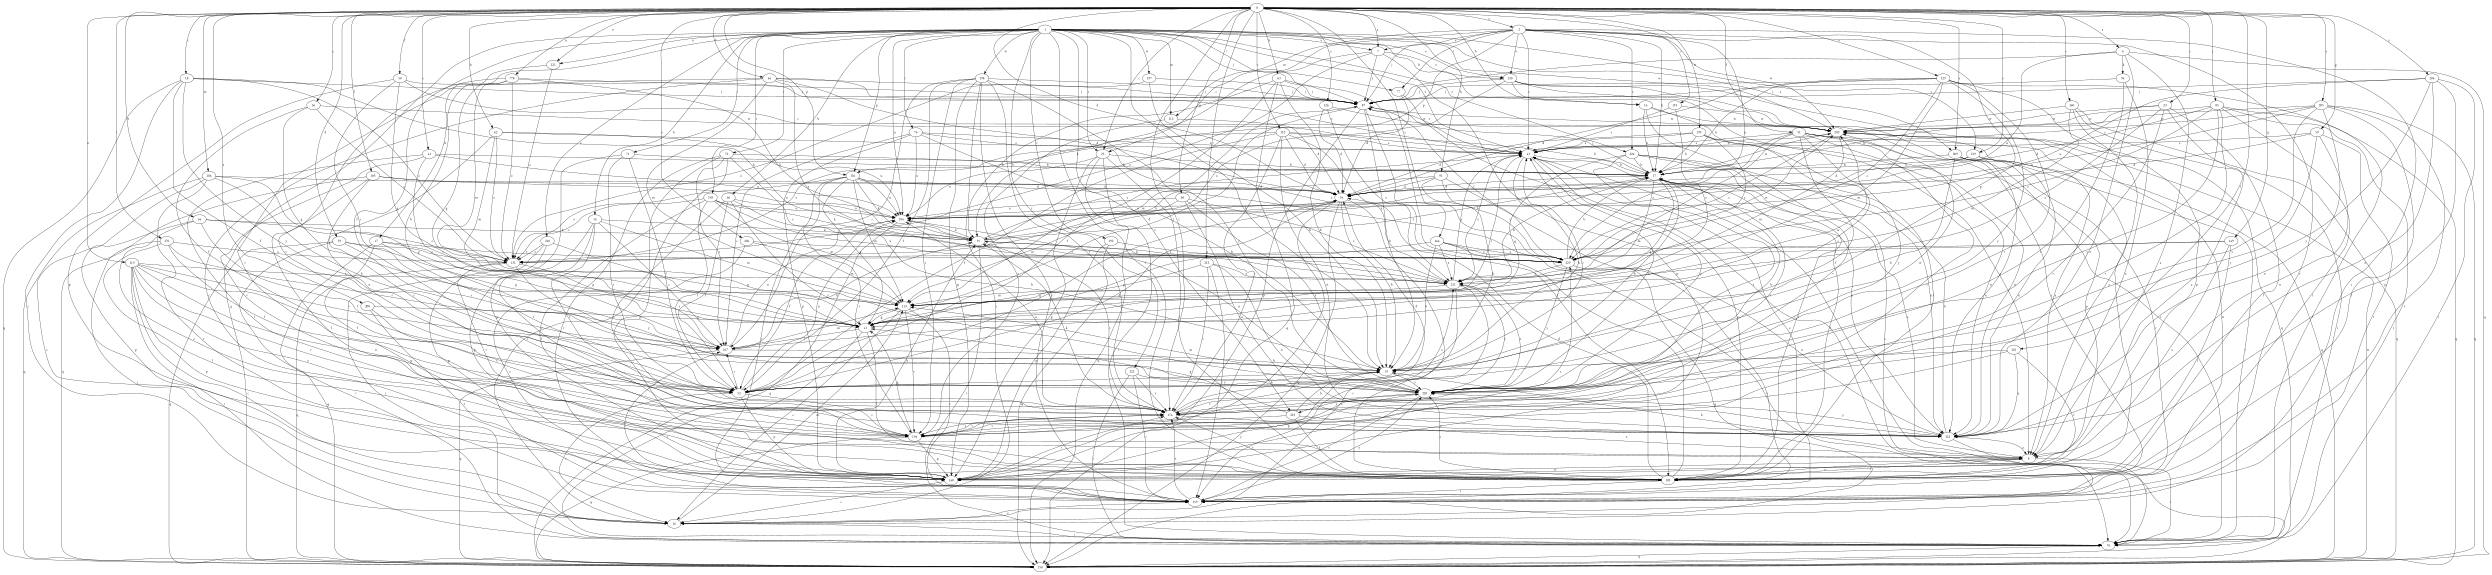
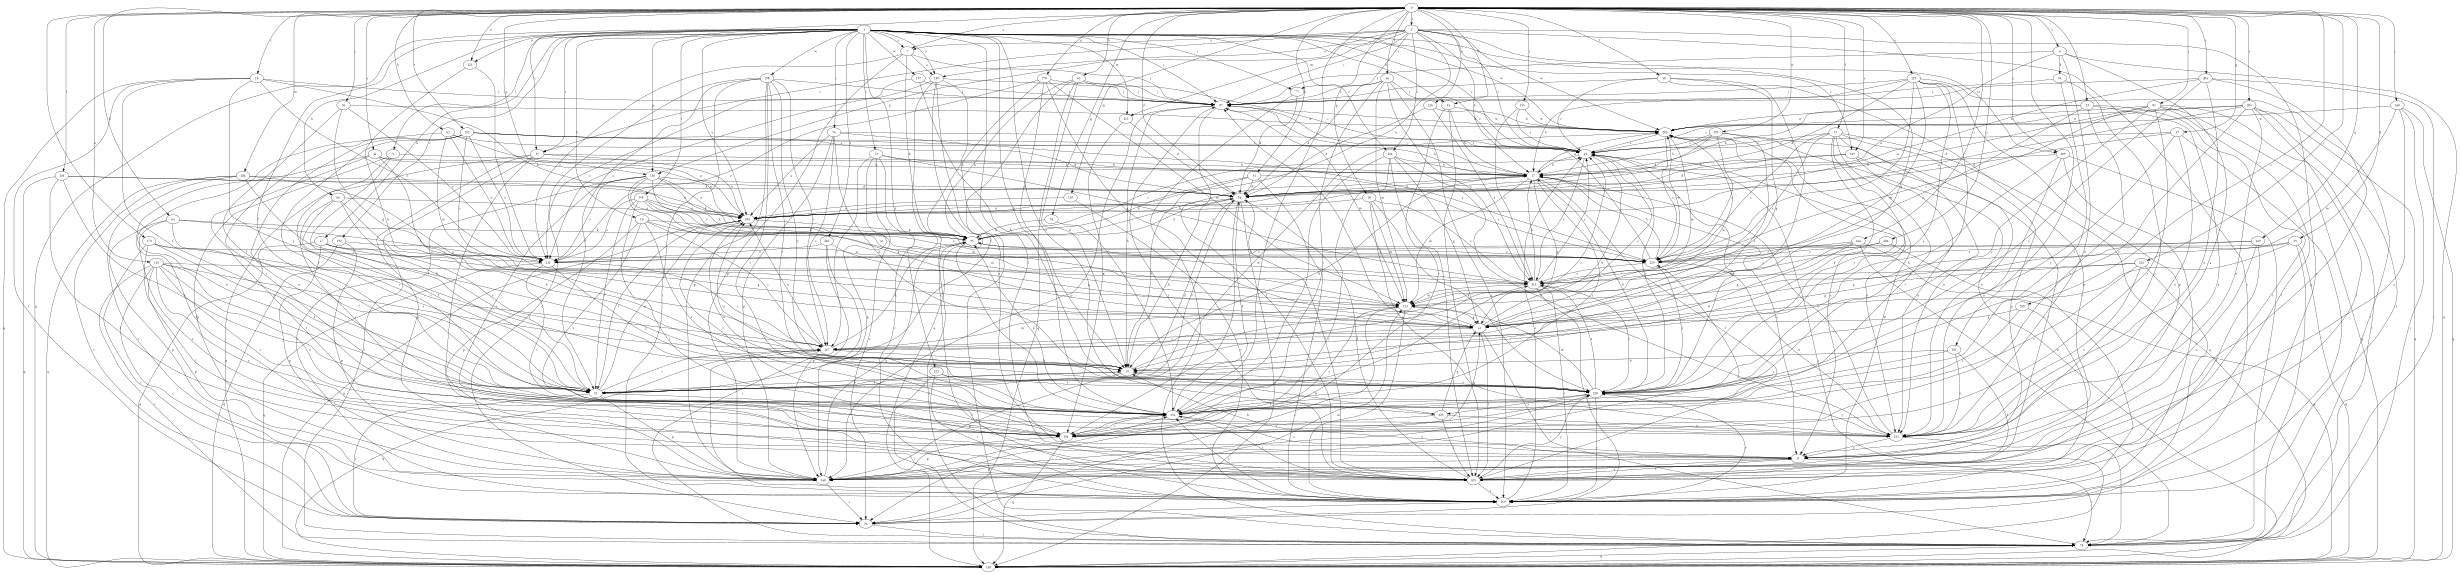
none -> (1070, 198)
none -> (1052, 219)
(1733, 302) -> none
none -> (795, 377)
